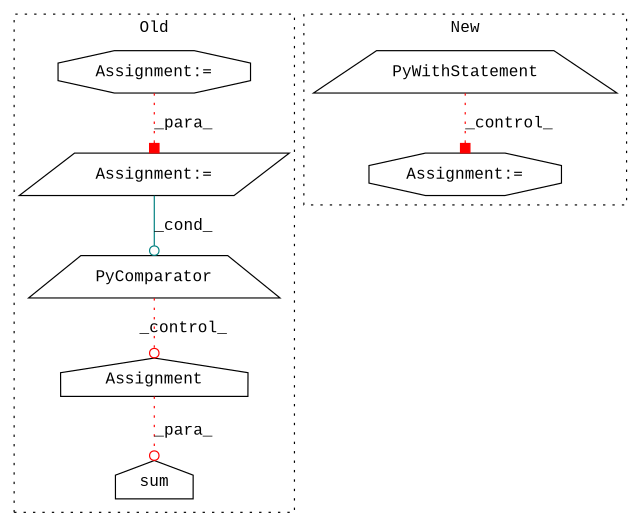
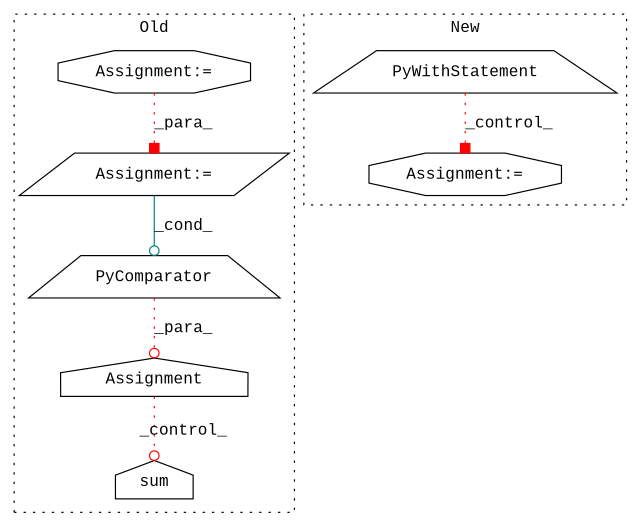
(184, 328) -> (184, 328)
(184, 430) -> (184, 430)
